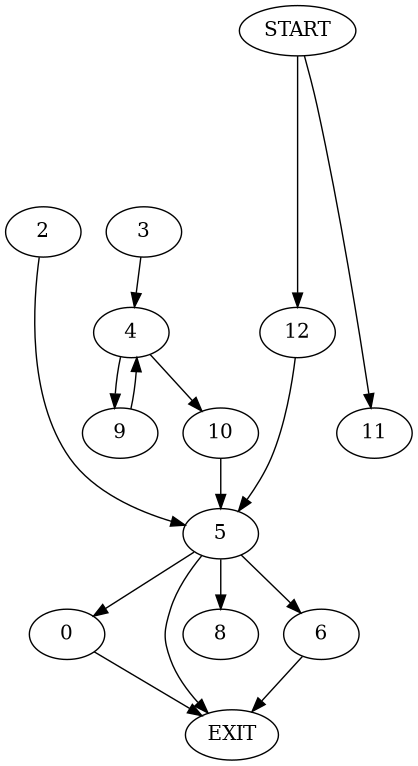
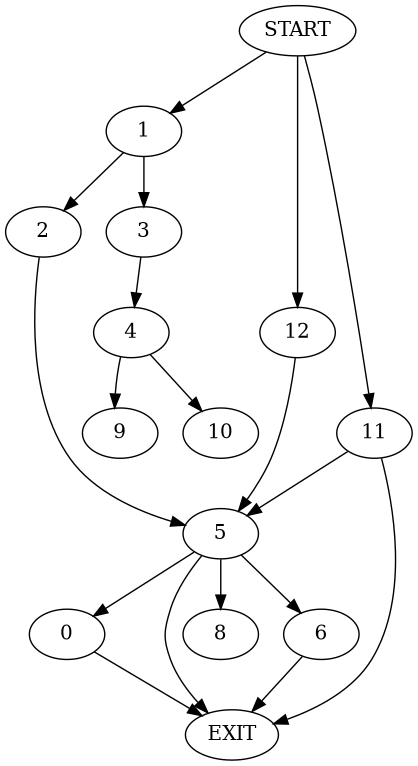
none -> (144, 131)
(134, 390) -> none
(221, 477) -> (303, 480)
none -> (390, 613)
